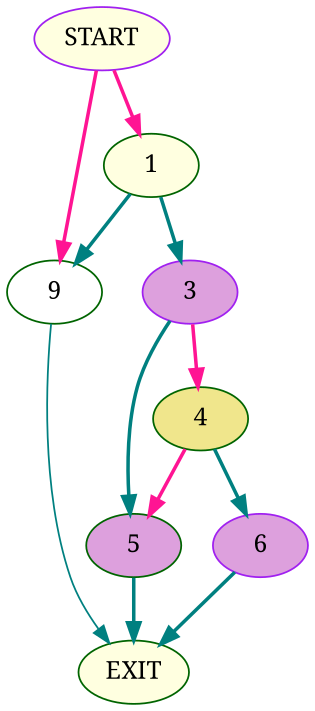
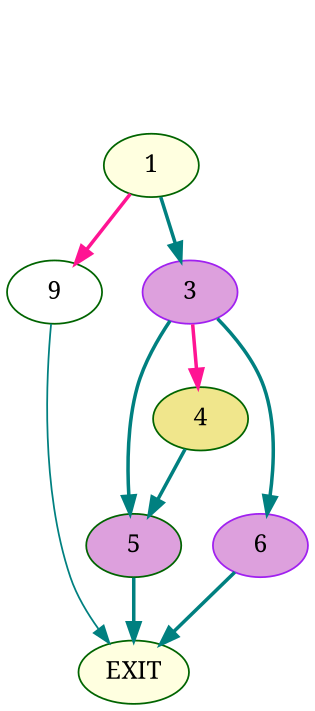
(102, 39) -> none
(108, 222) -> (108, 222)
(171, 474) -> (171, 474)
(226, 474) -> (268, 400)
